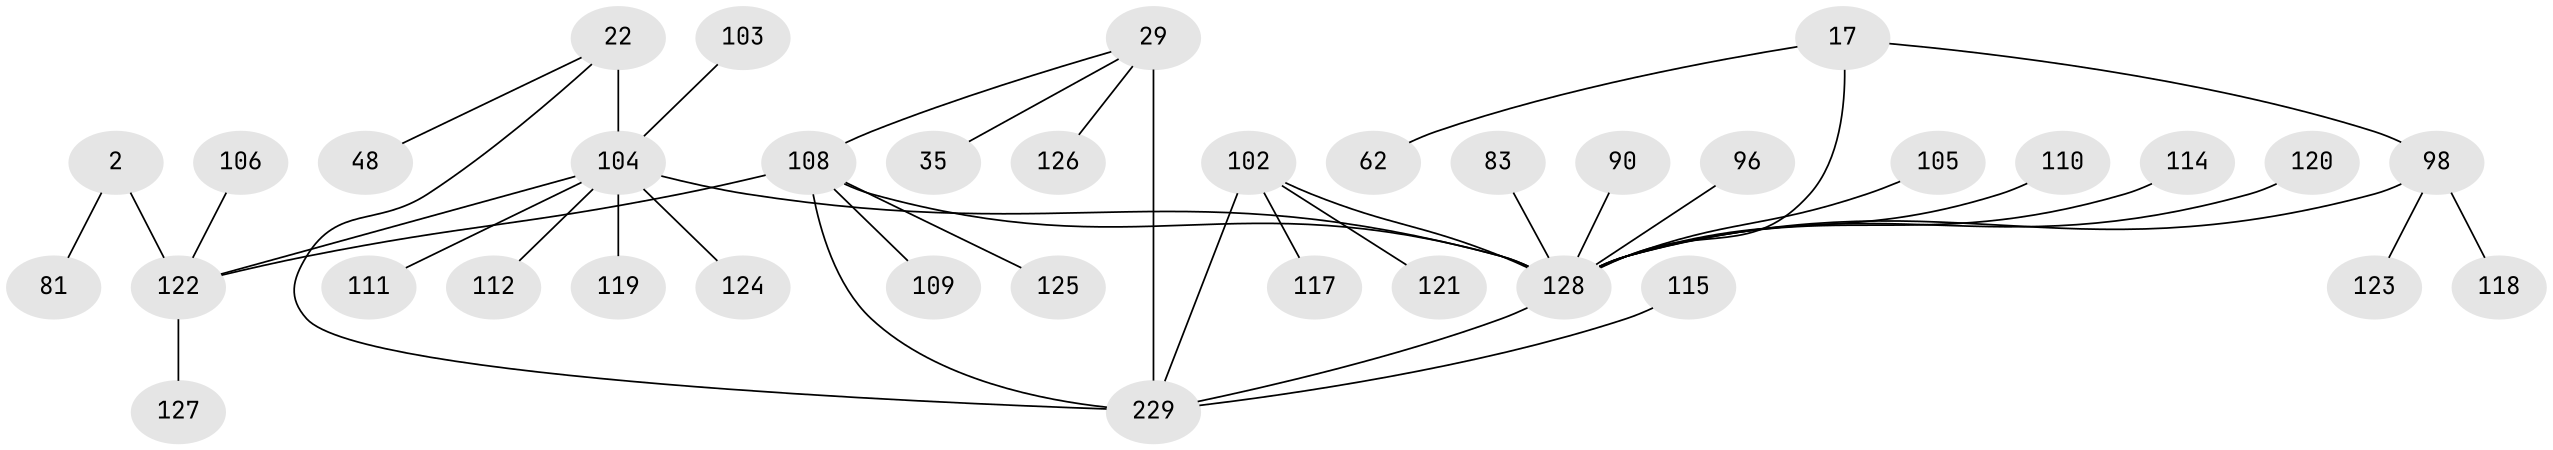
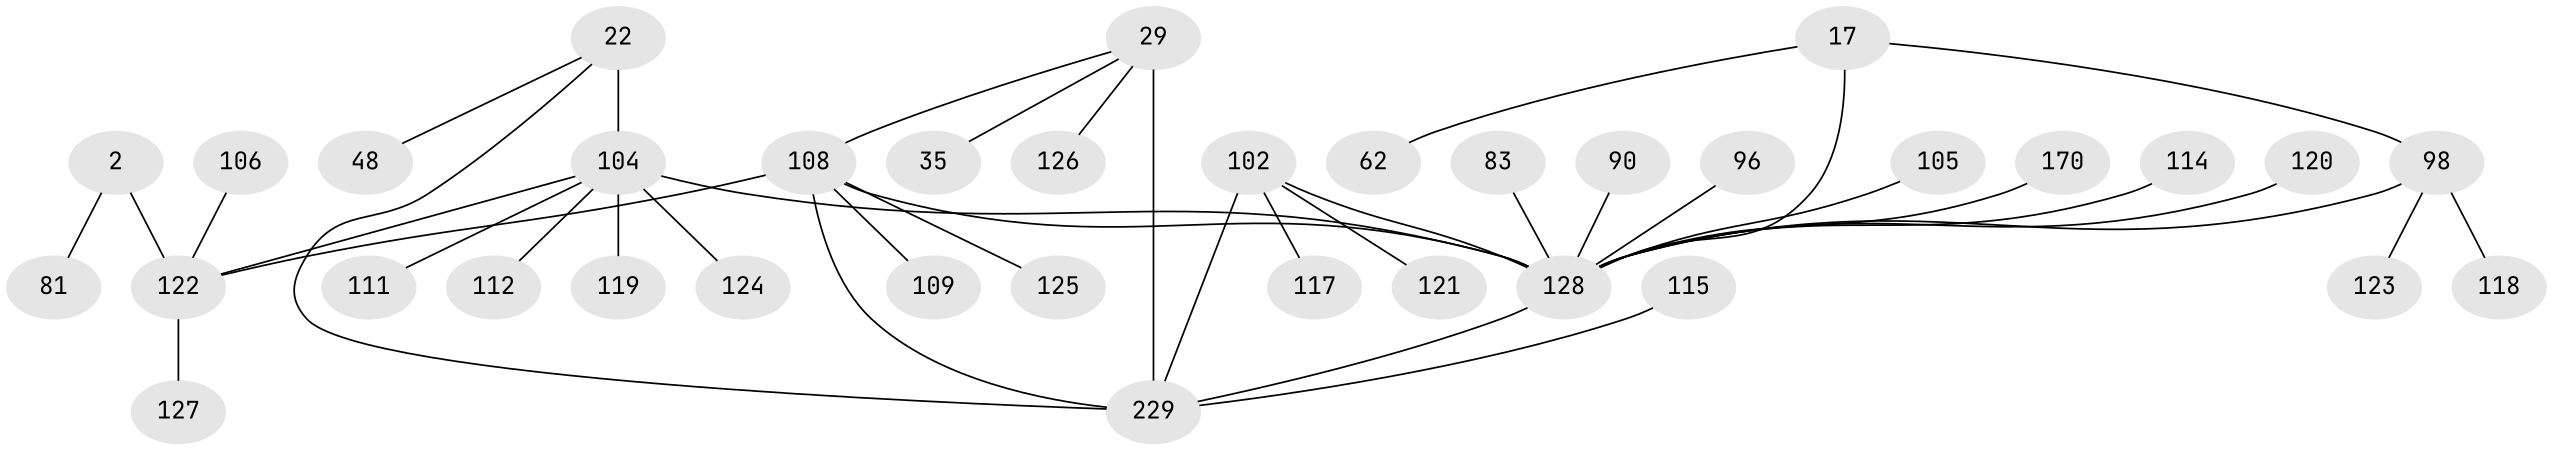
(743, 38) -> none
(2063, 163) -> (2063, 163)
